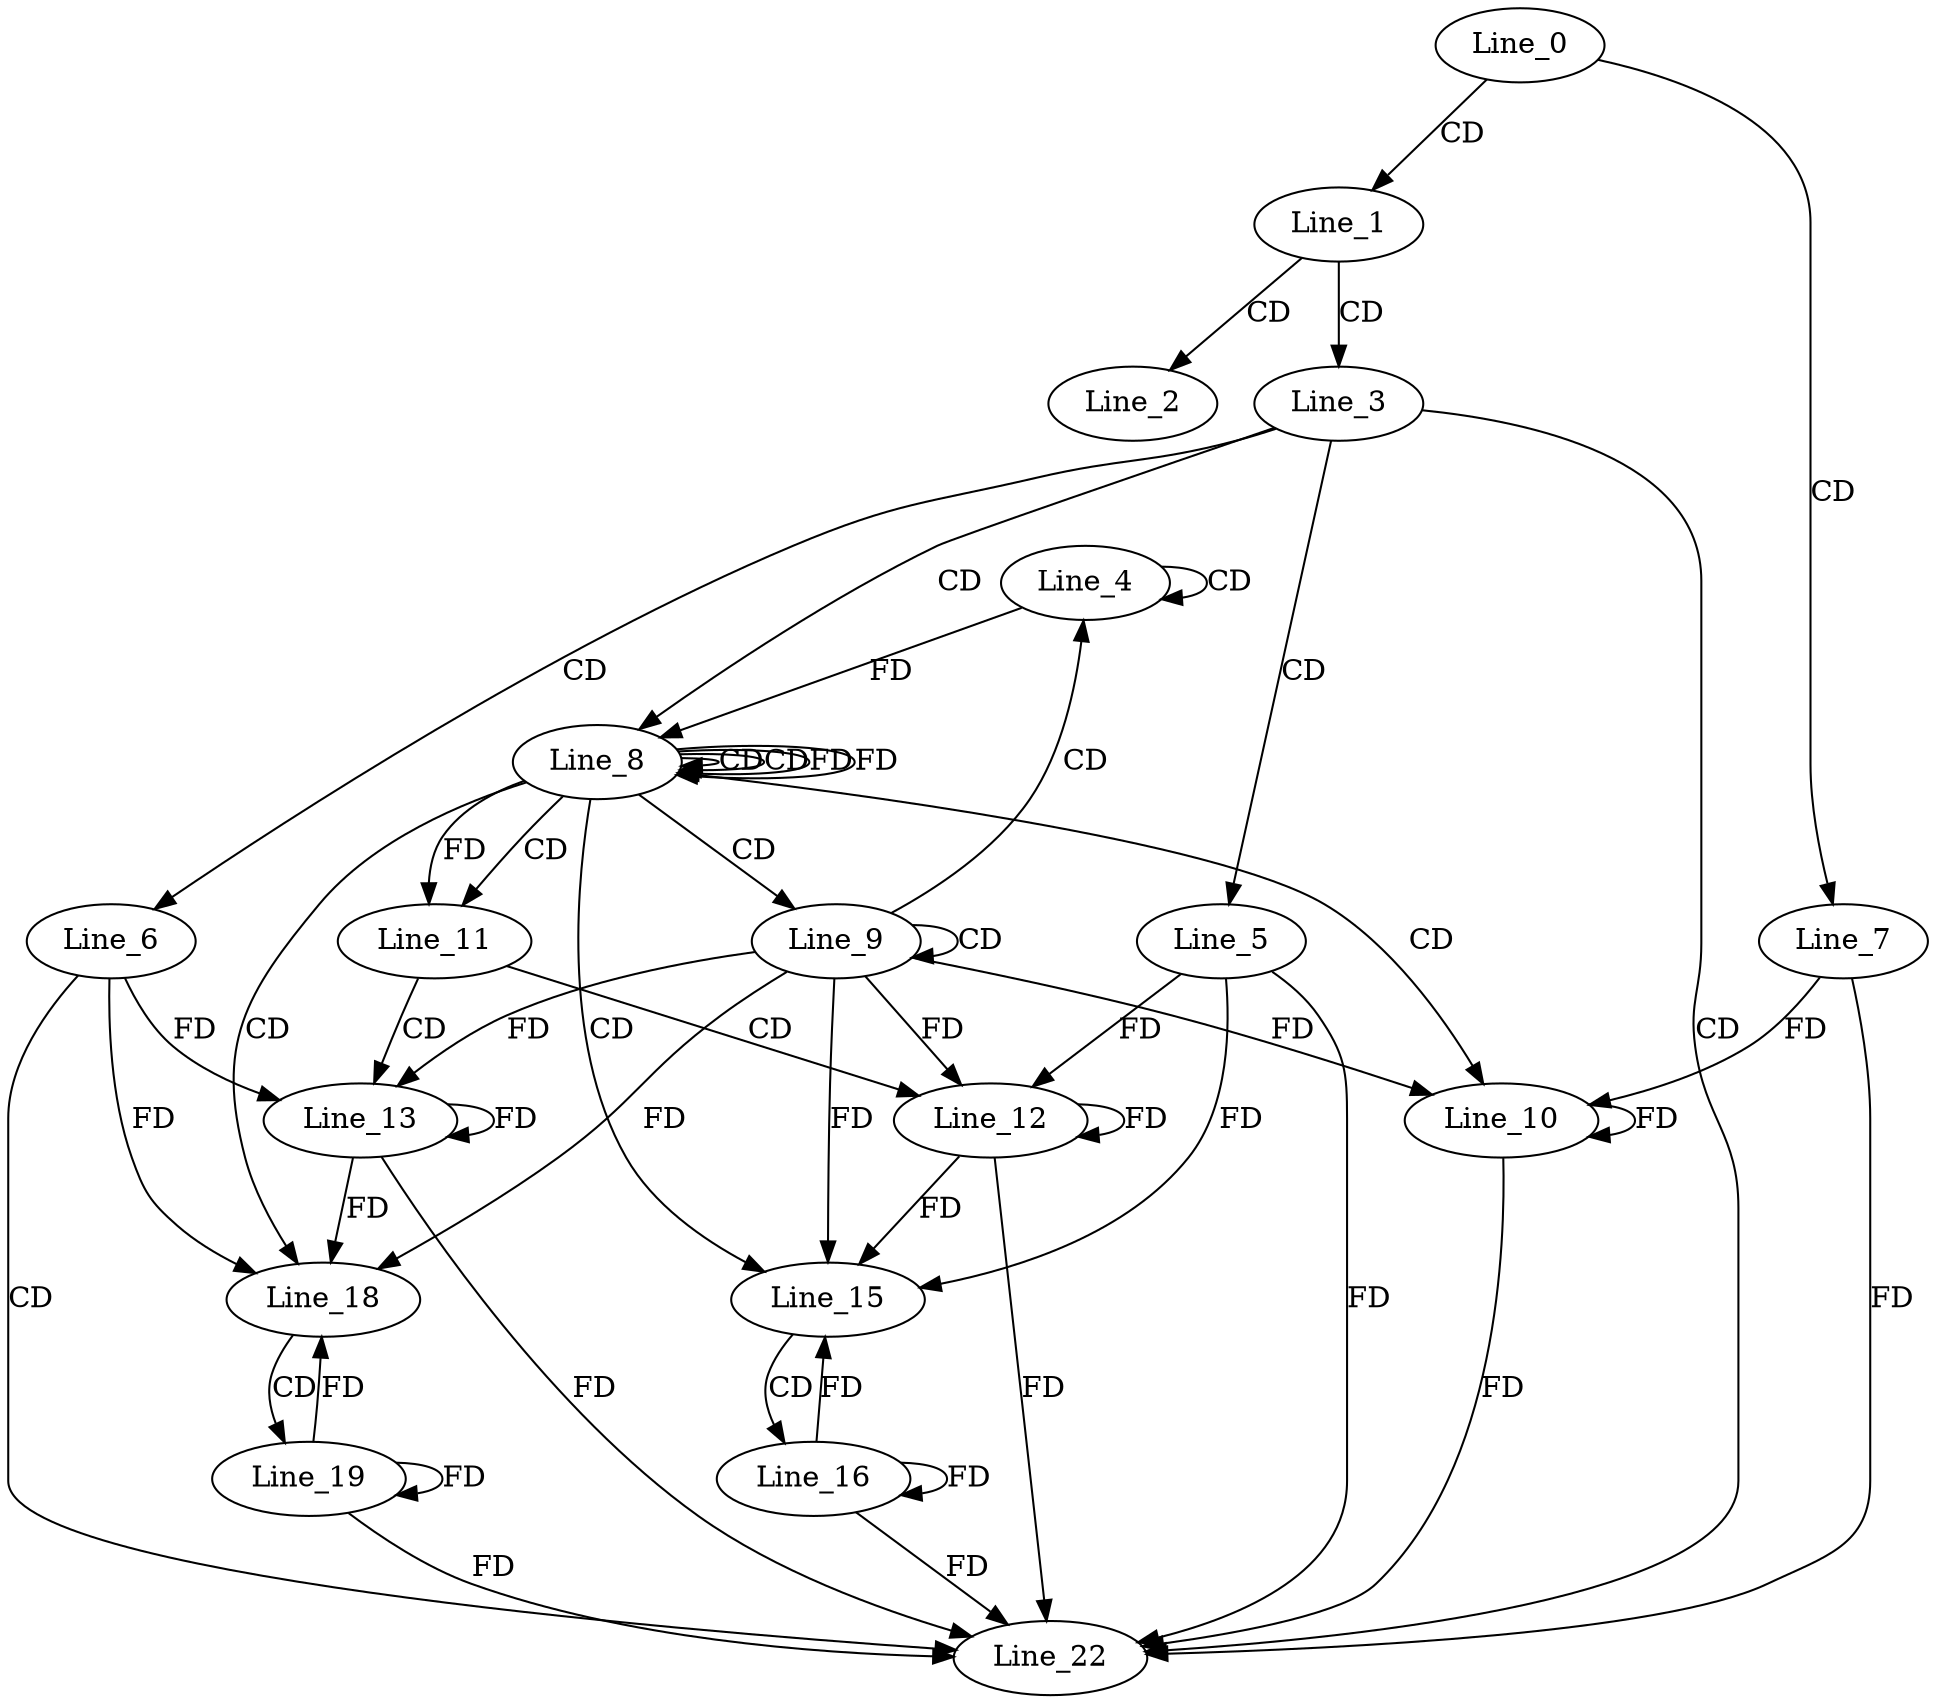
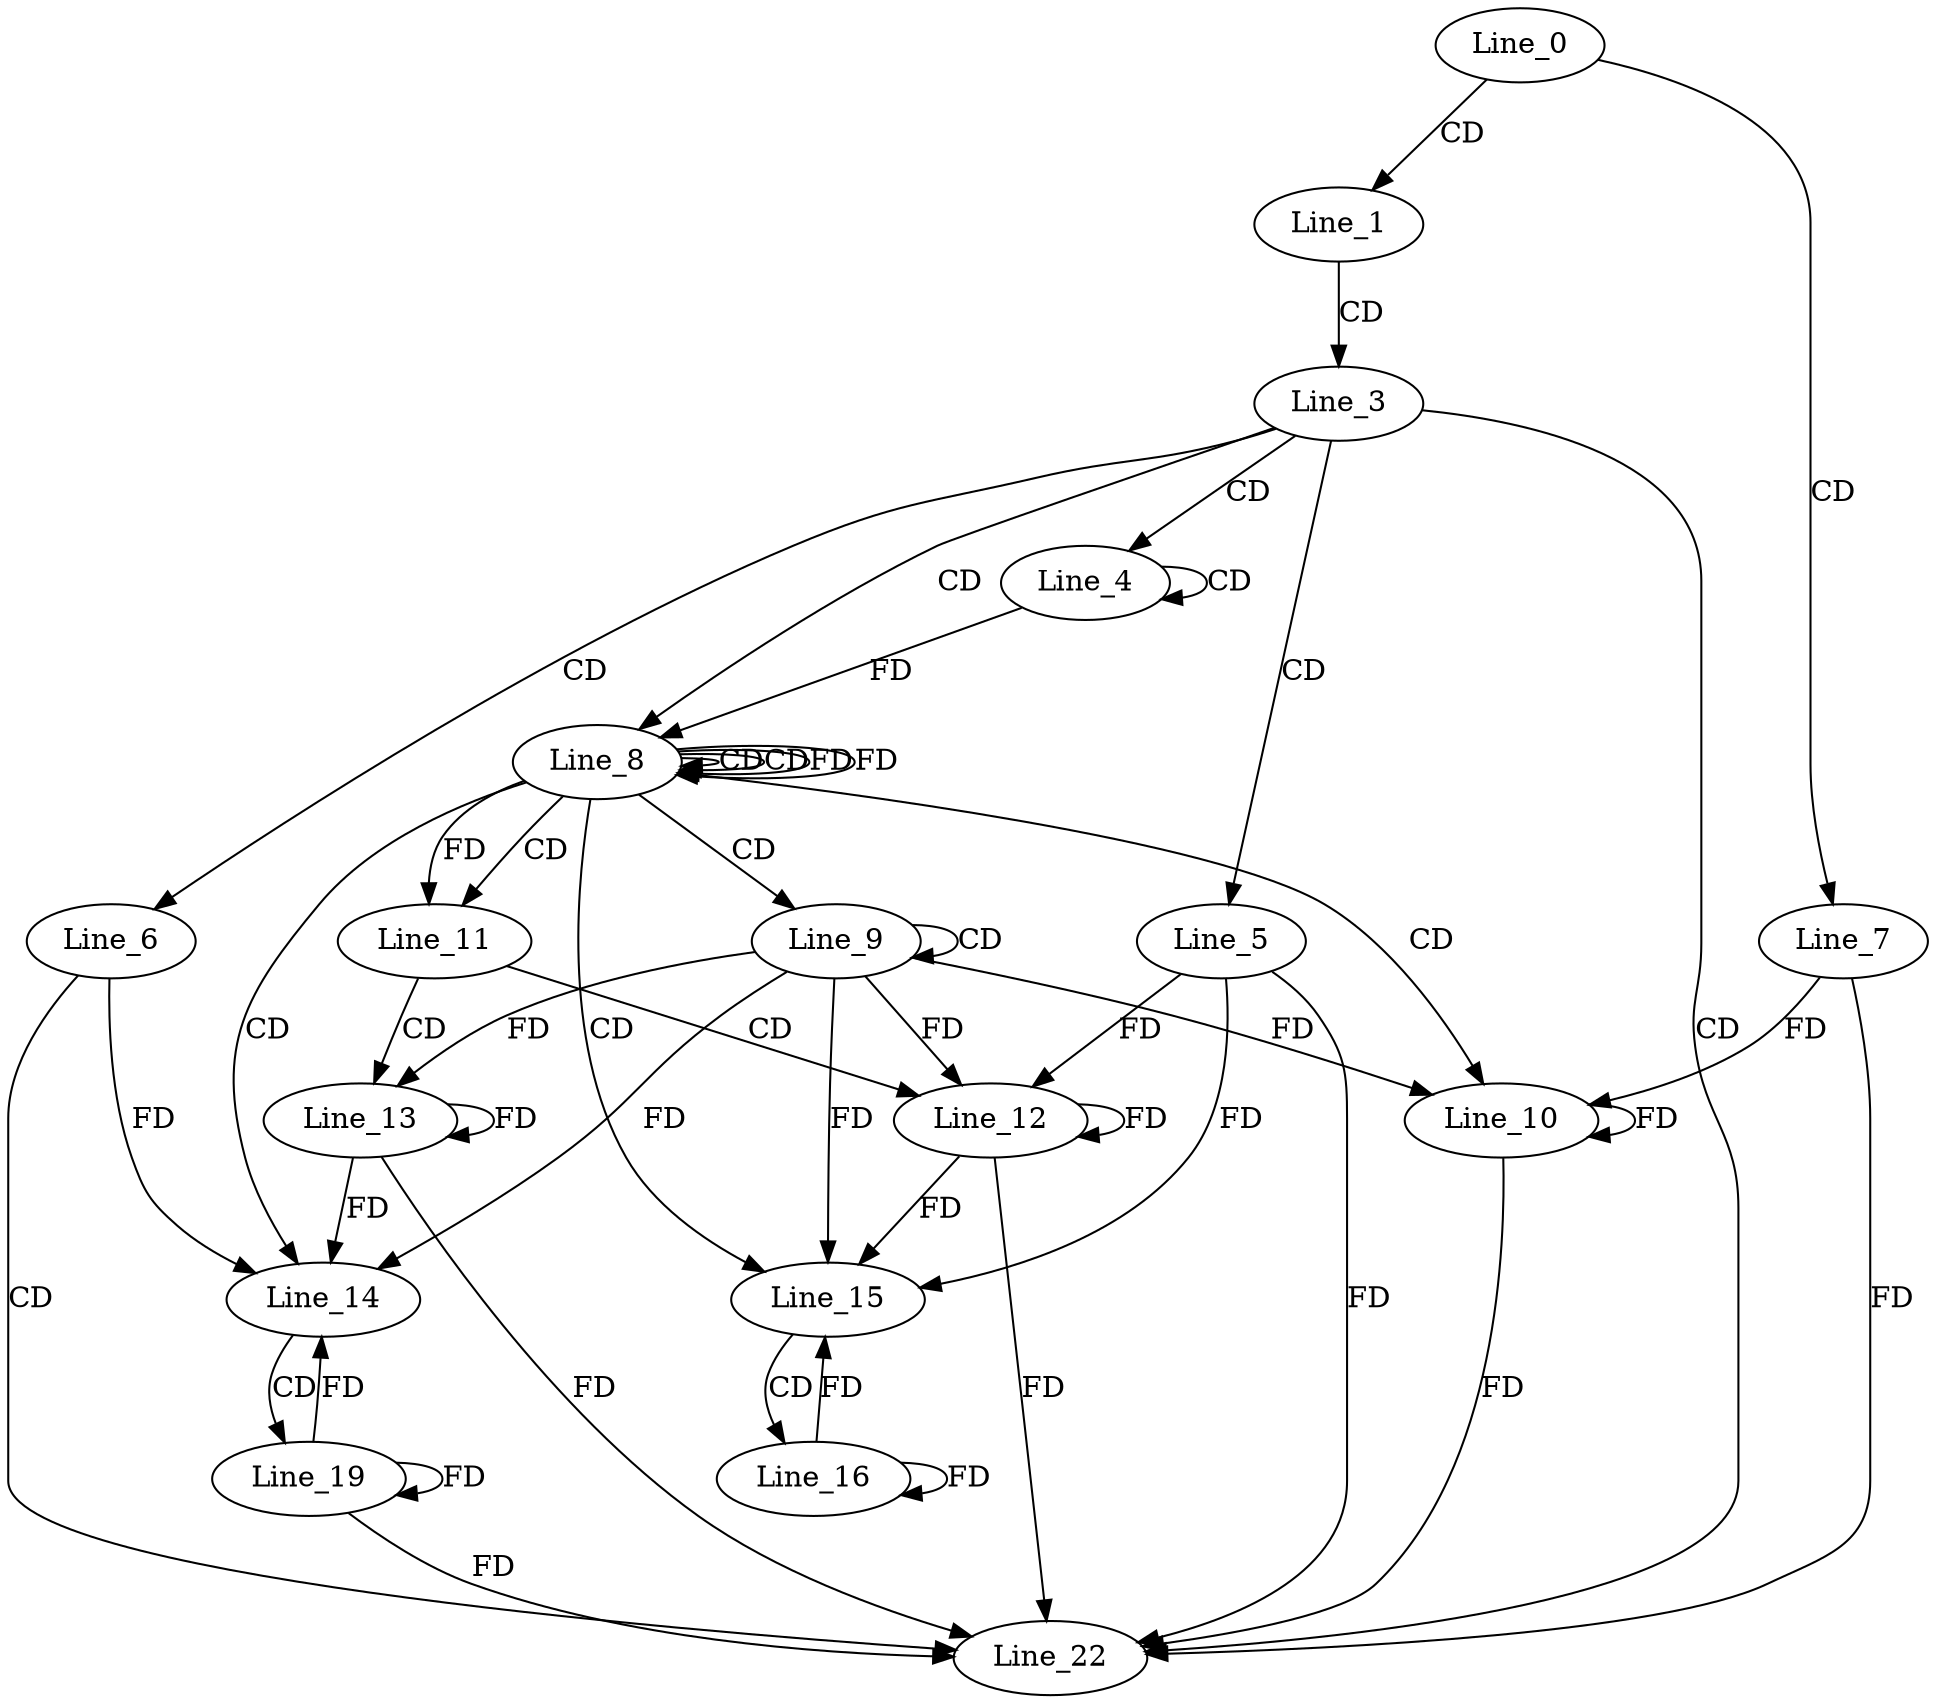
(1133, 404) -> none
(1026, 805) -> (1221, 487)
(179, 1051) -> none
(323, 1300) -> (323, 1300)
(923, 1562) -> none
